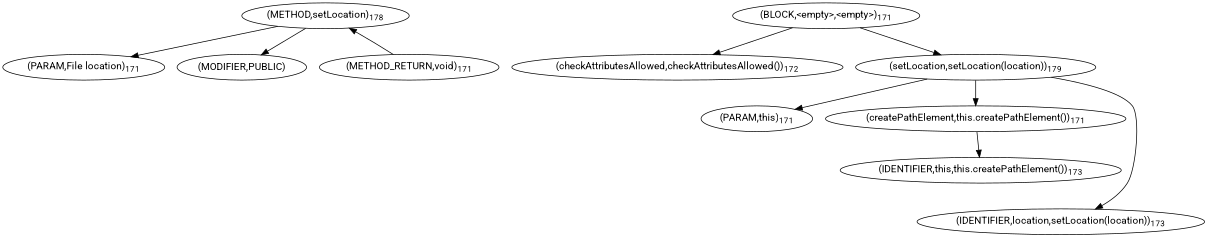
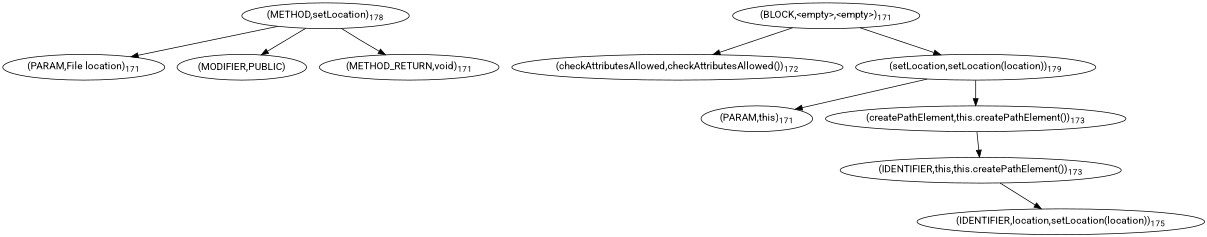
(375, 43) -> (360, 40)
(1078, 118) -> (1078, 118)
(1136, 118) -> (1018, 194)
(1158, 221) -> (1158, 221)
